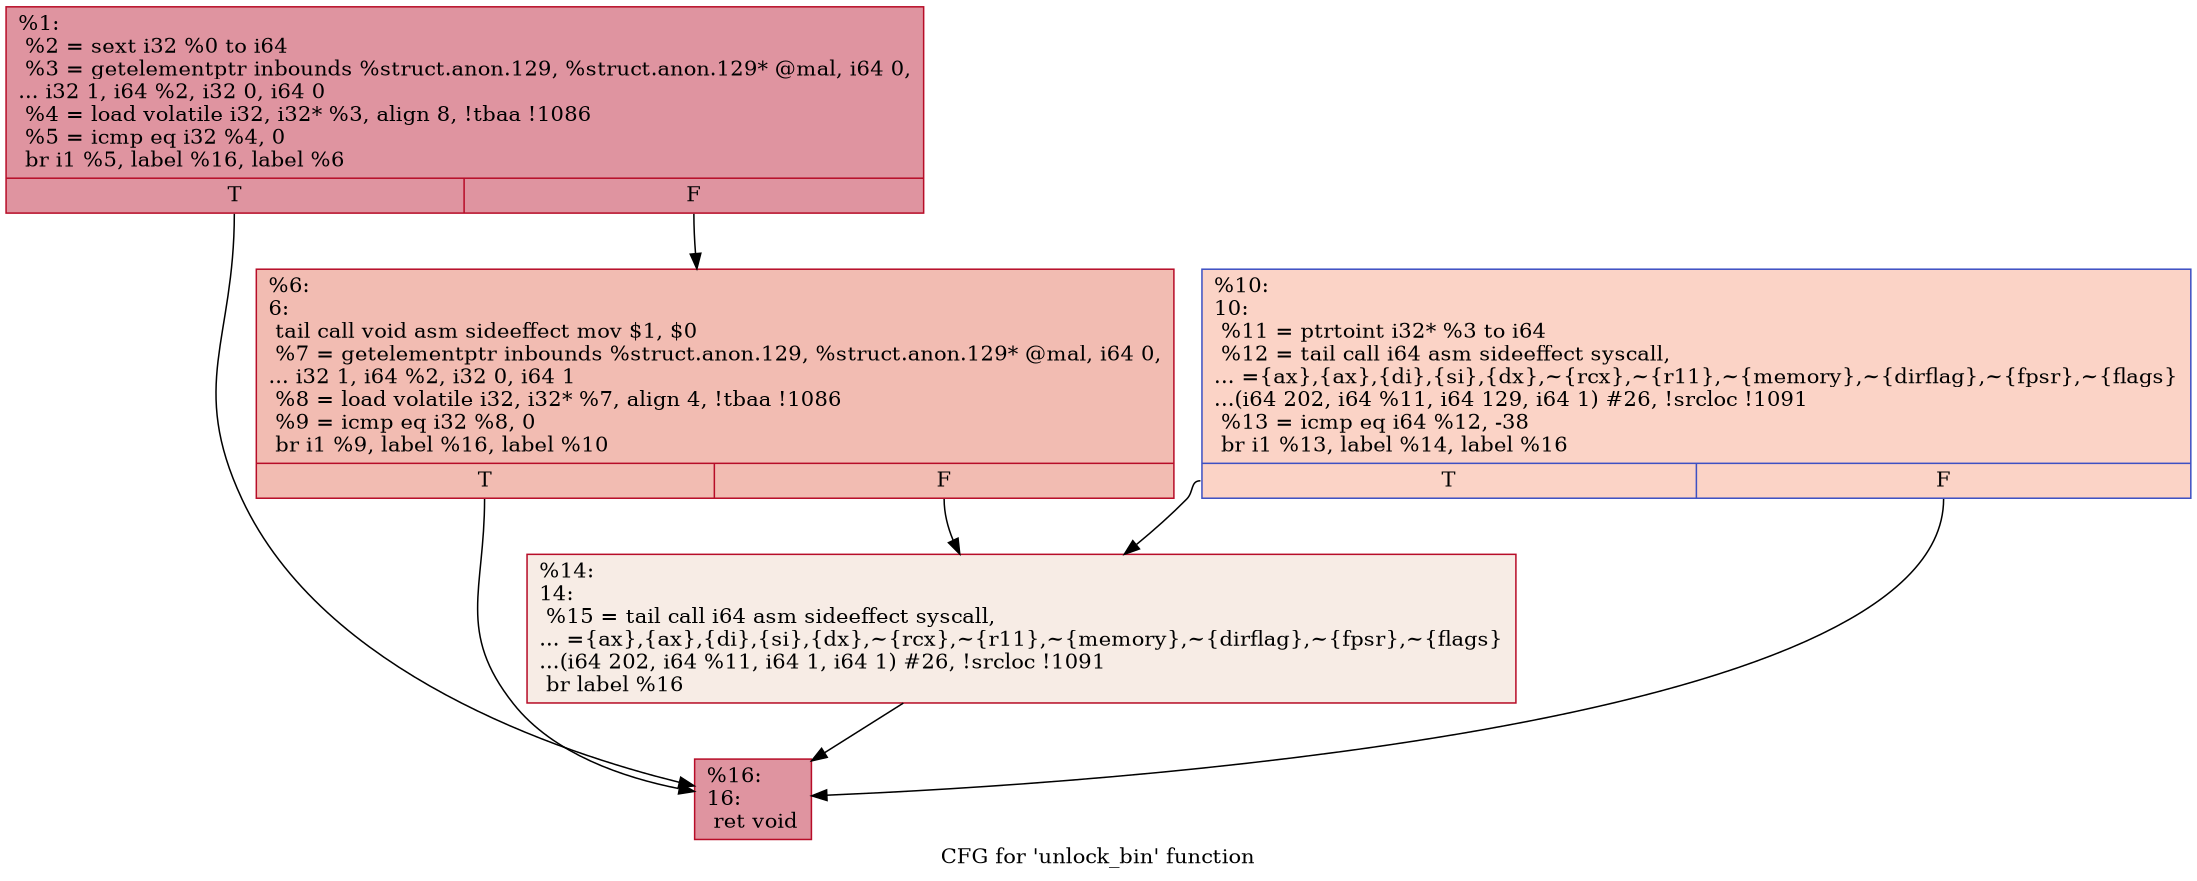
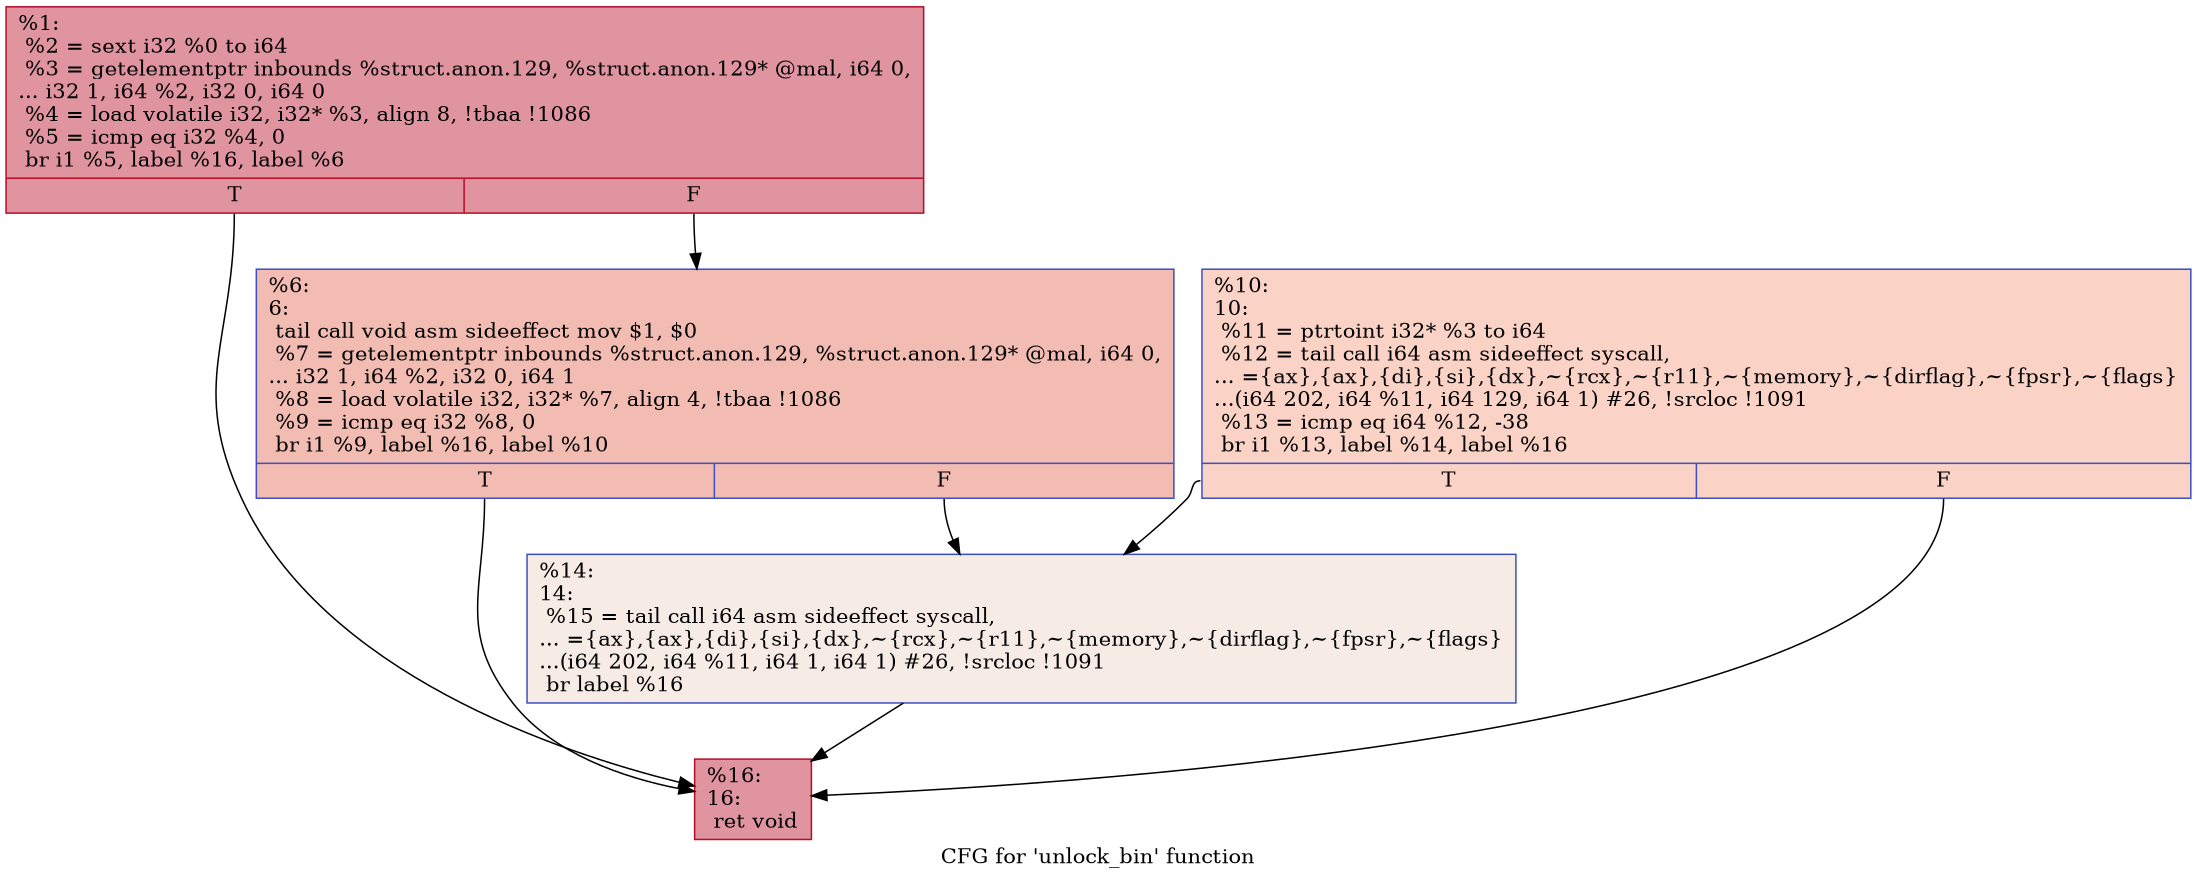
(715, 384) -> (715, 384)
(1021, 629) -> (1021, 629)
